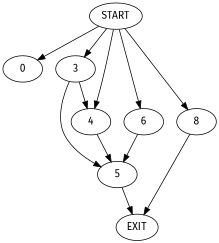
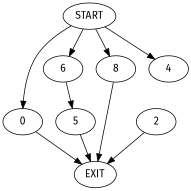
(76, 69) -> none
none -> (156, 122)
(102, 145) -> none
none -> (56, 146)
